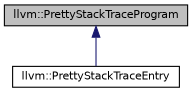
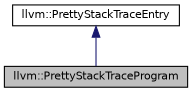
(96, 52) -> (96, 52)
